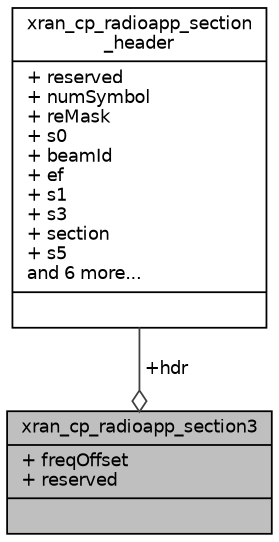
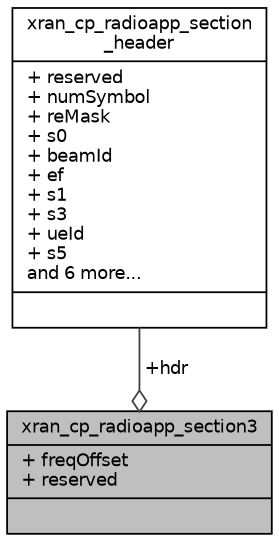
(68, 234) -> (56, 234)
